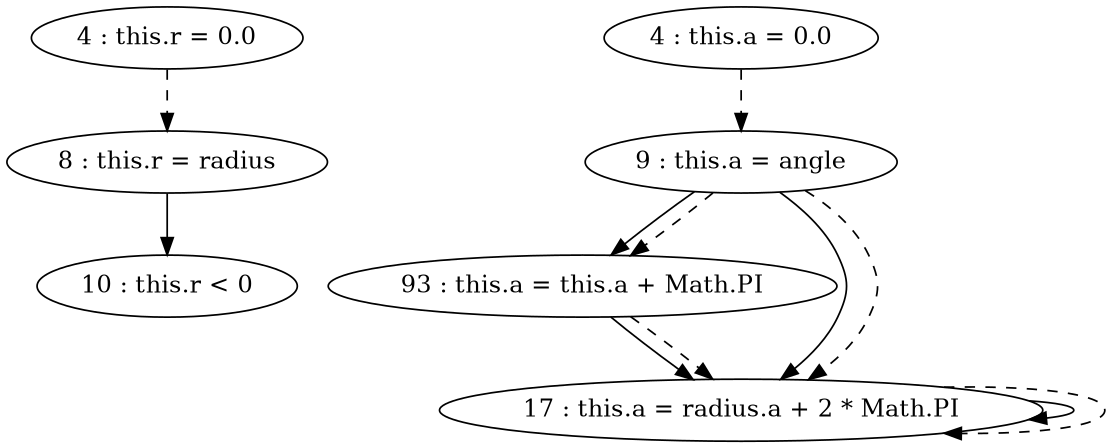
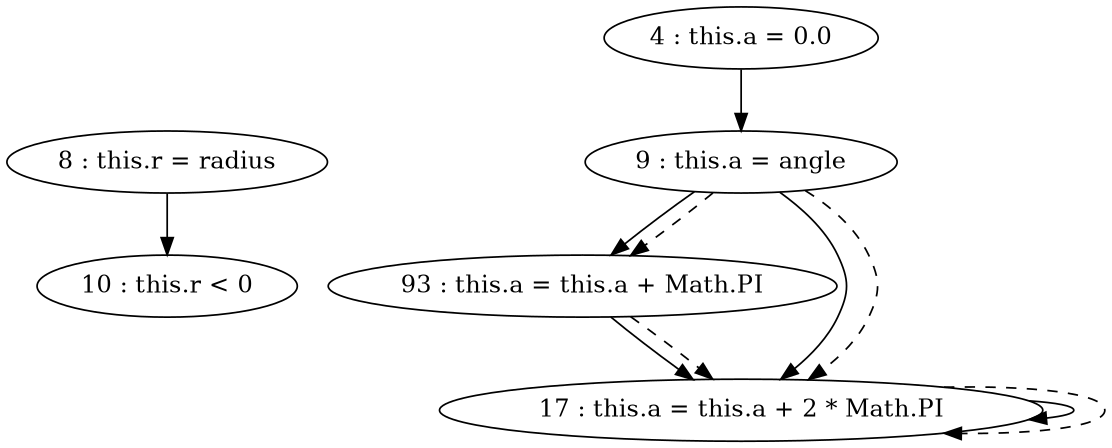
(167, 38) -> none
(741, 92) -> (741, 92)
(741, 410) -> (741, 410)
